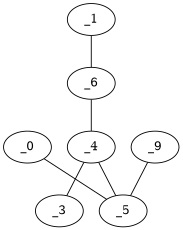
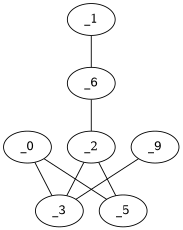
(91, 147) -> (91, 147)
none -> (43, 179)
(139, 179) -> (112, 176)
